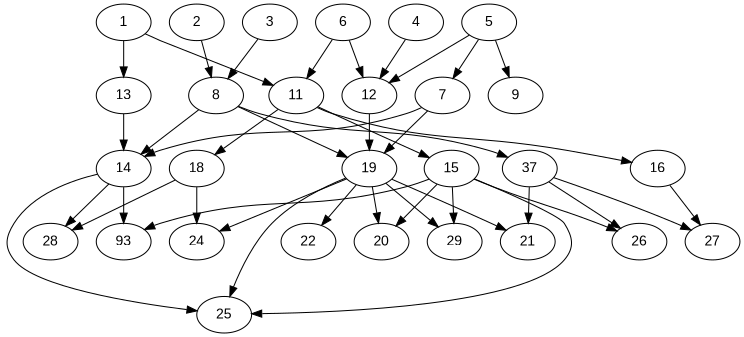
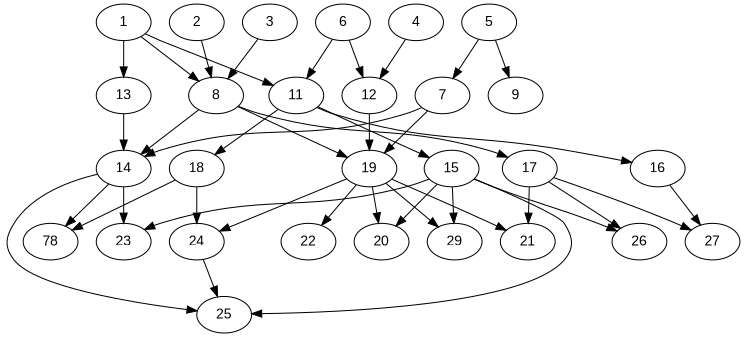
none -> (166, 56)
(434, 56) -> none
(530, 169) -> (530, 169)
(276, 219) -> (209, 273)
(51, 242) -> (51, 242)
(124, 242) -> (124, 242)
